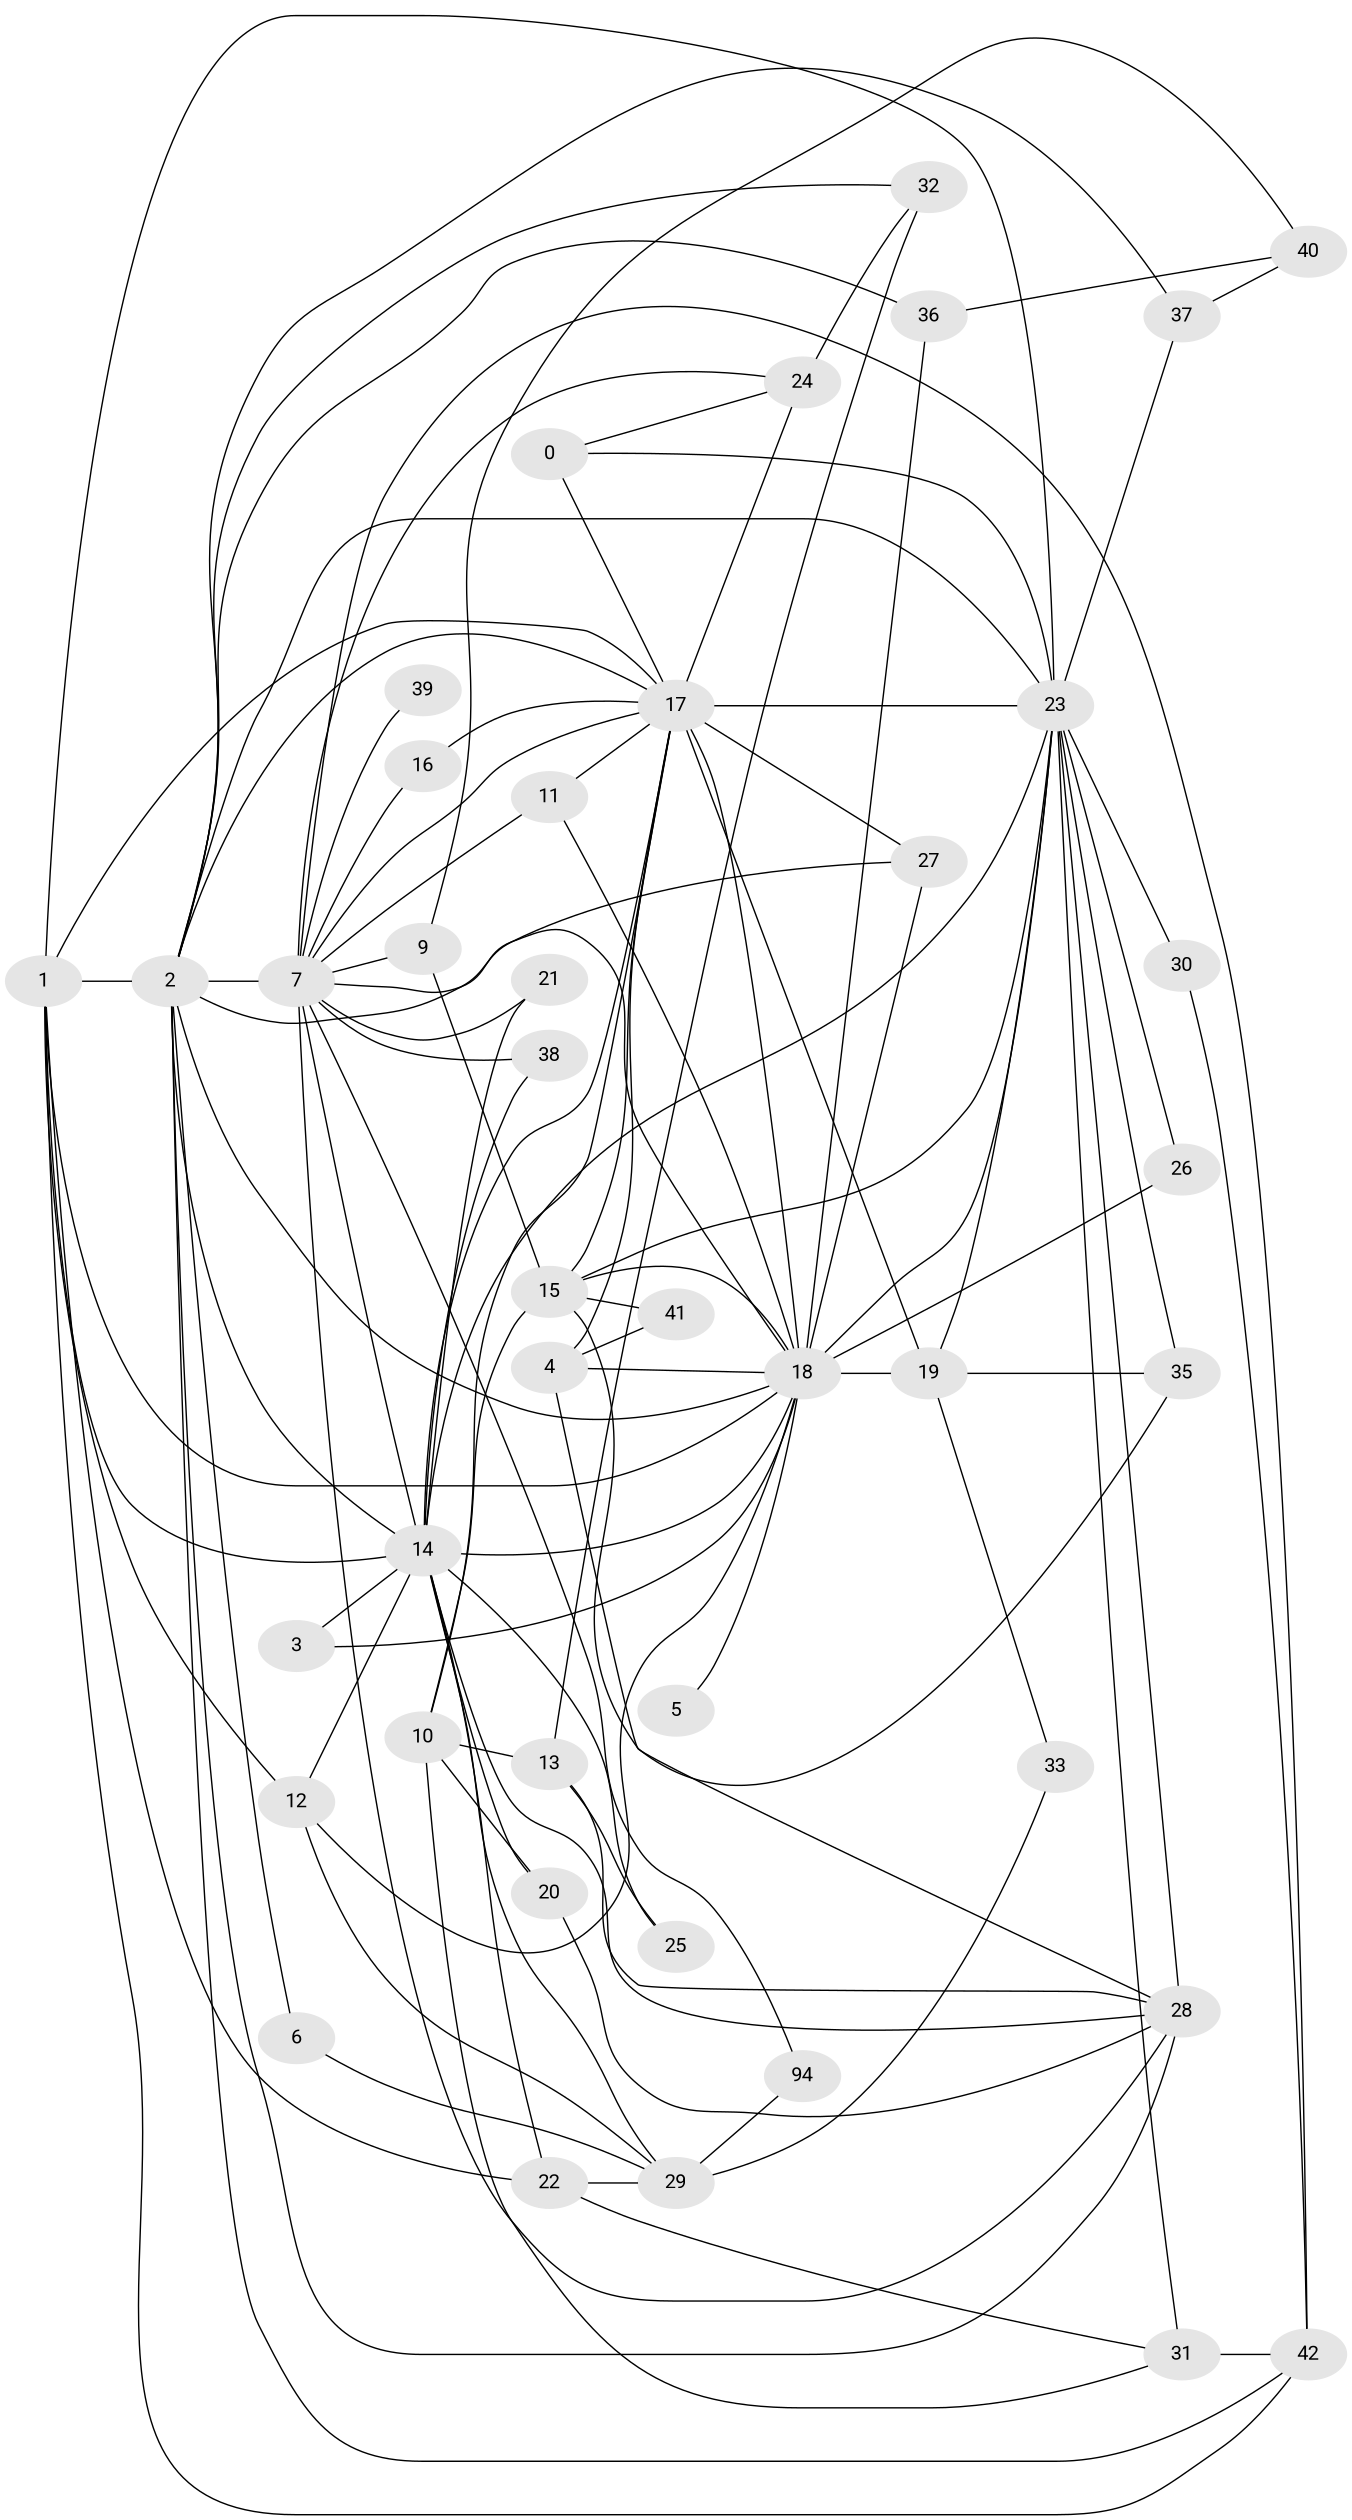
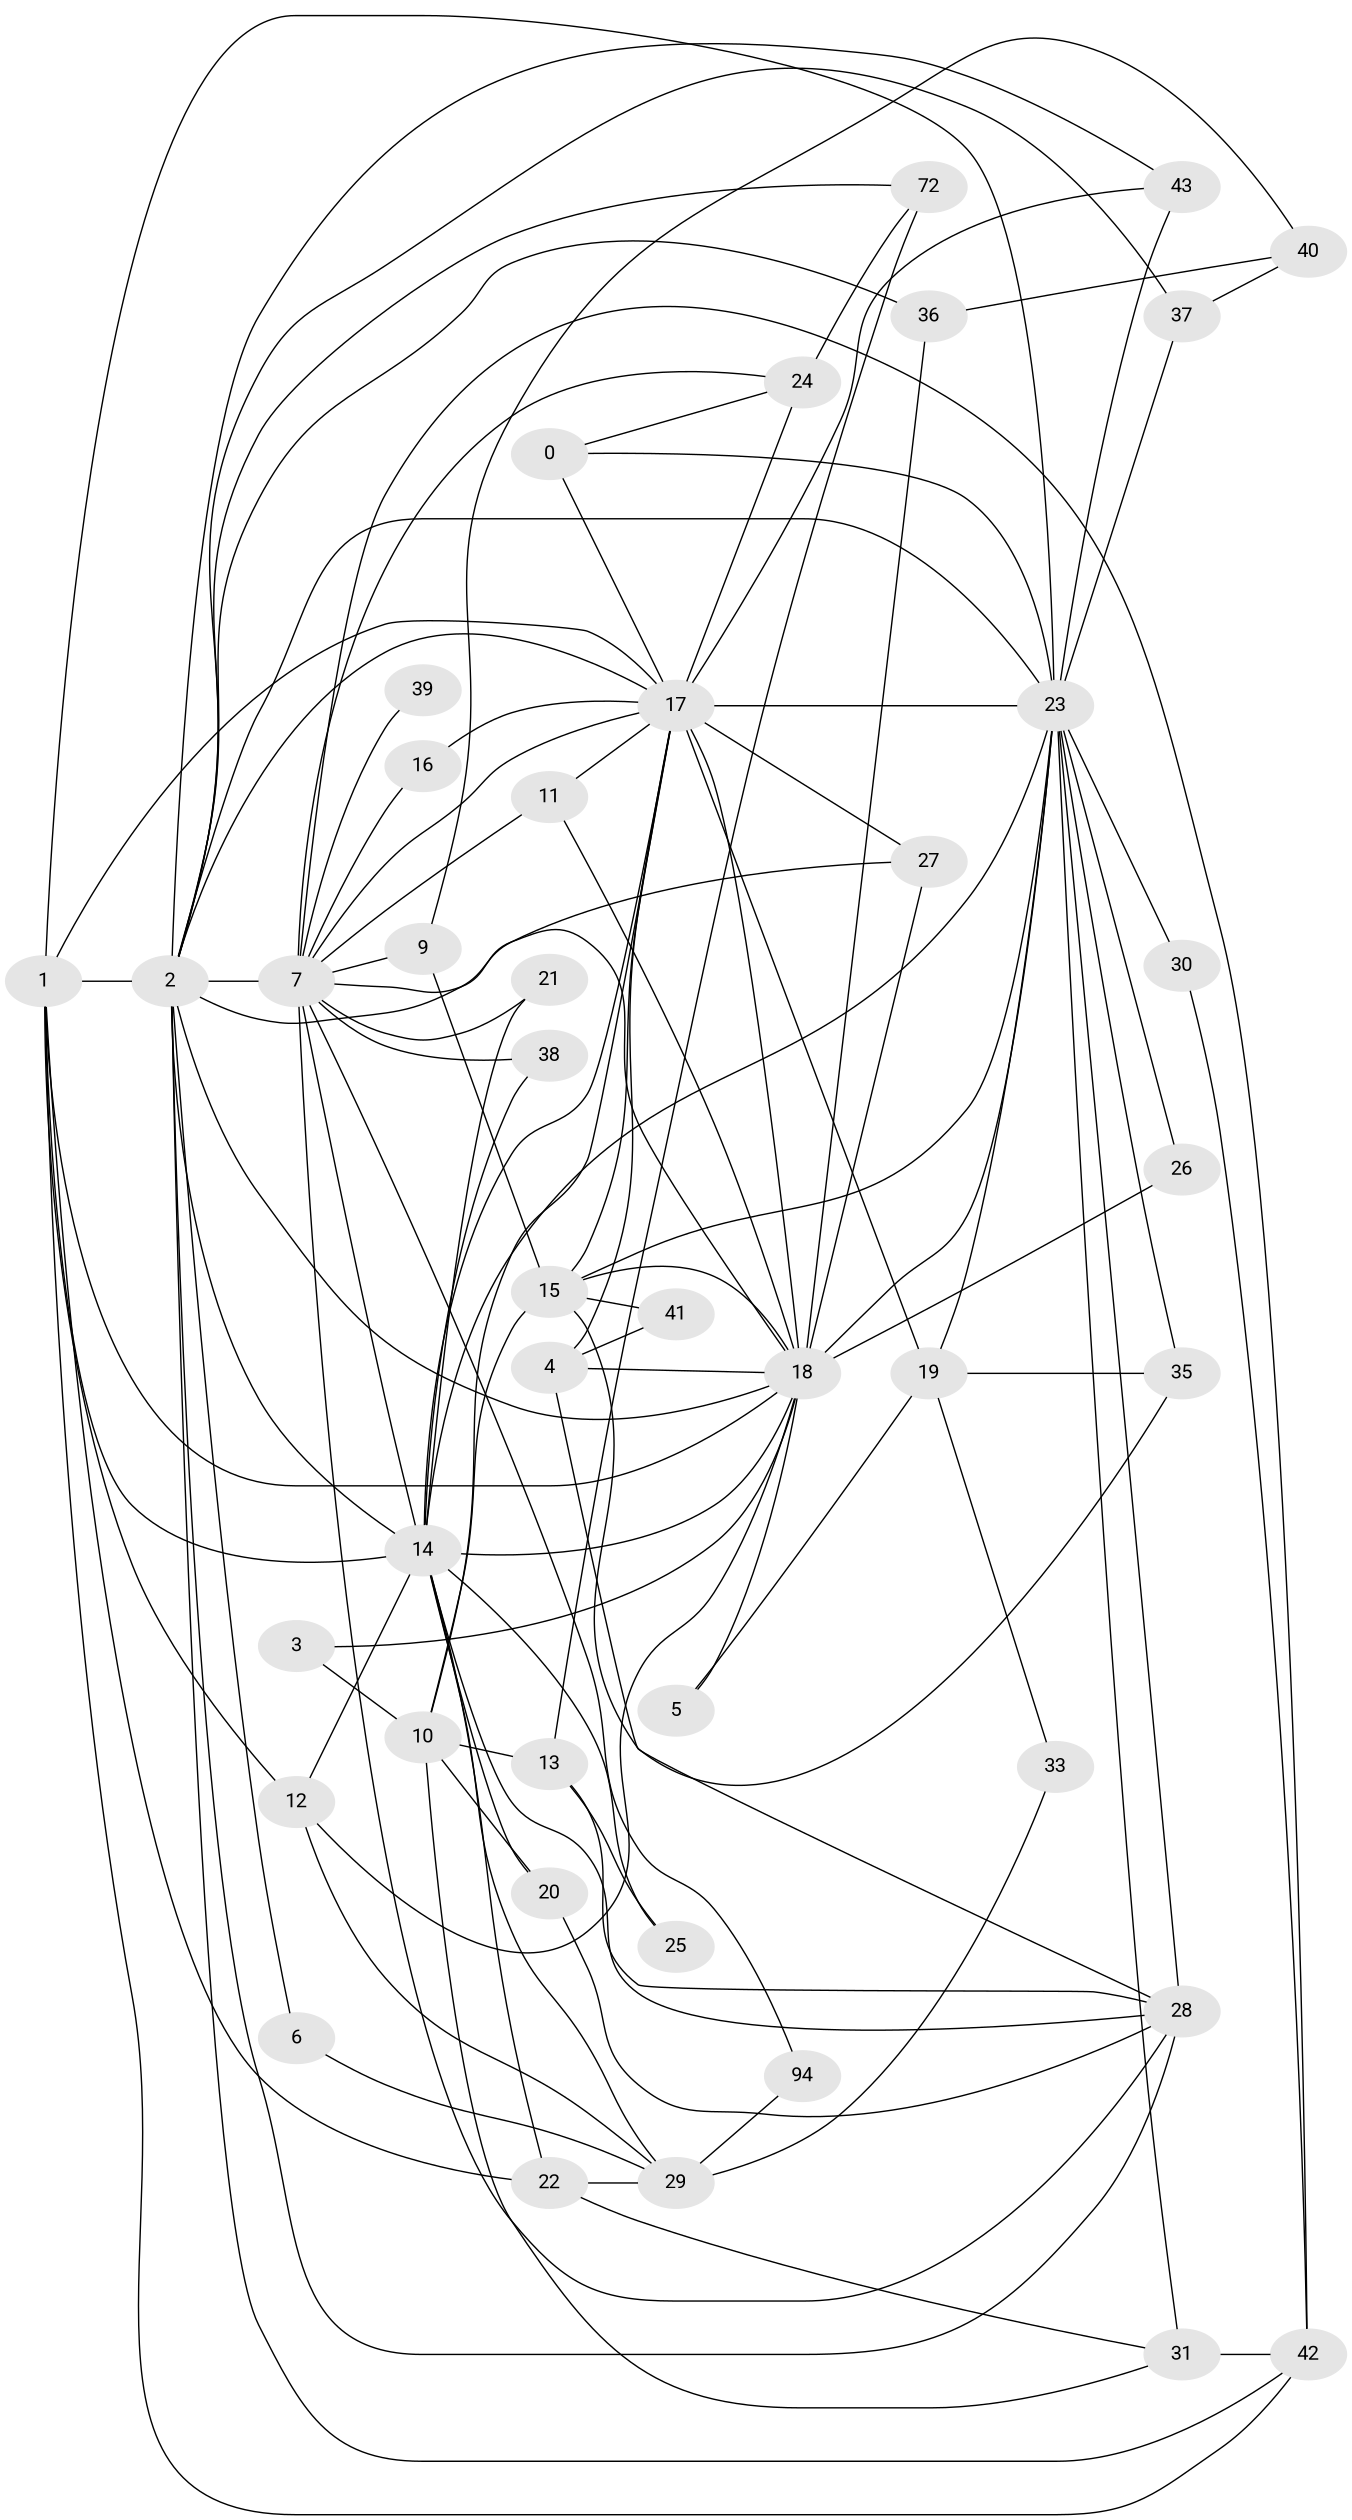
(929, 187) -> (929, 187)
none -> (1182, 187)
(866, 1373) -> (805, 1544)
(360, 1598) -> (371, 1700)
